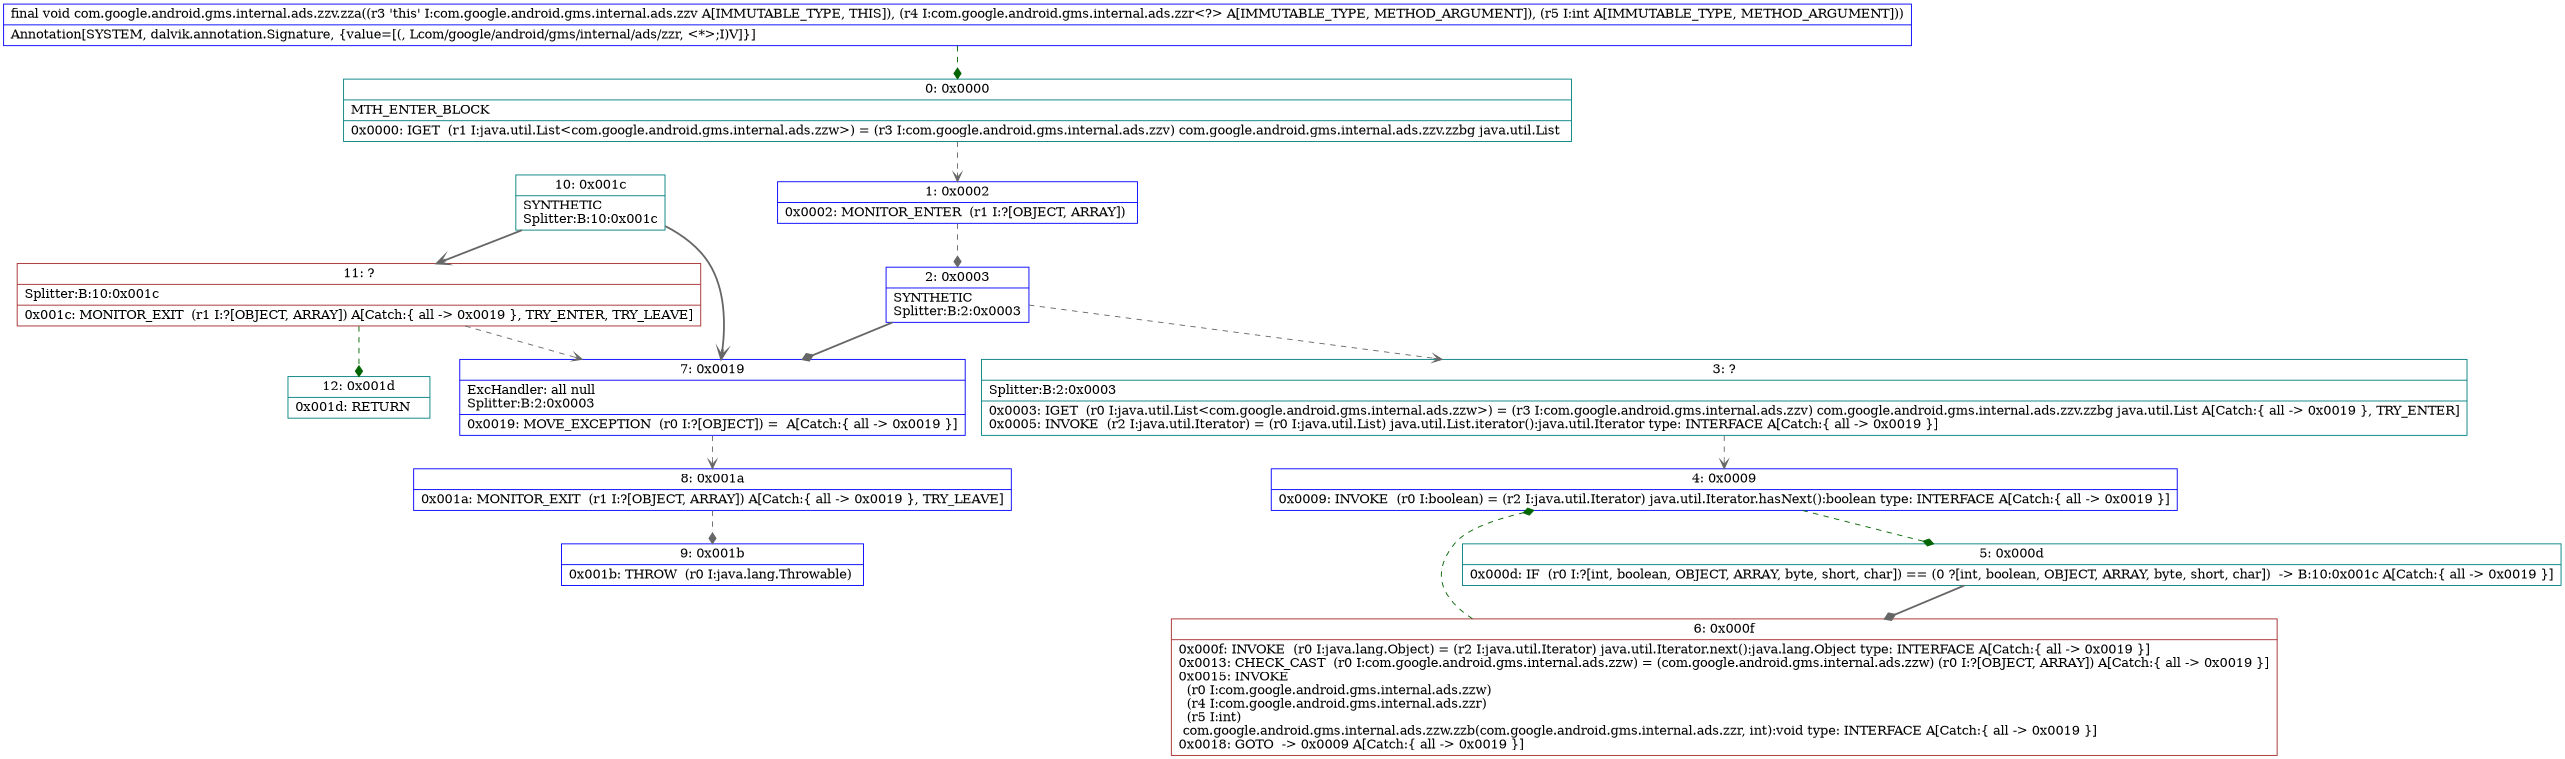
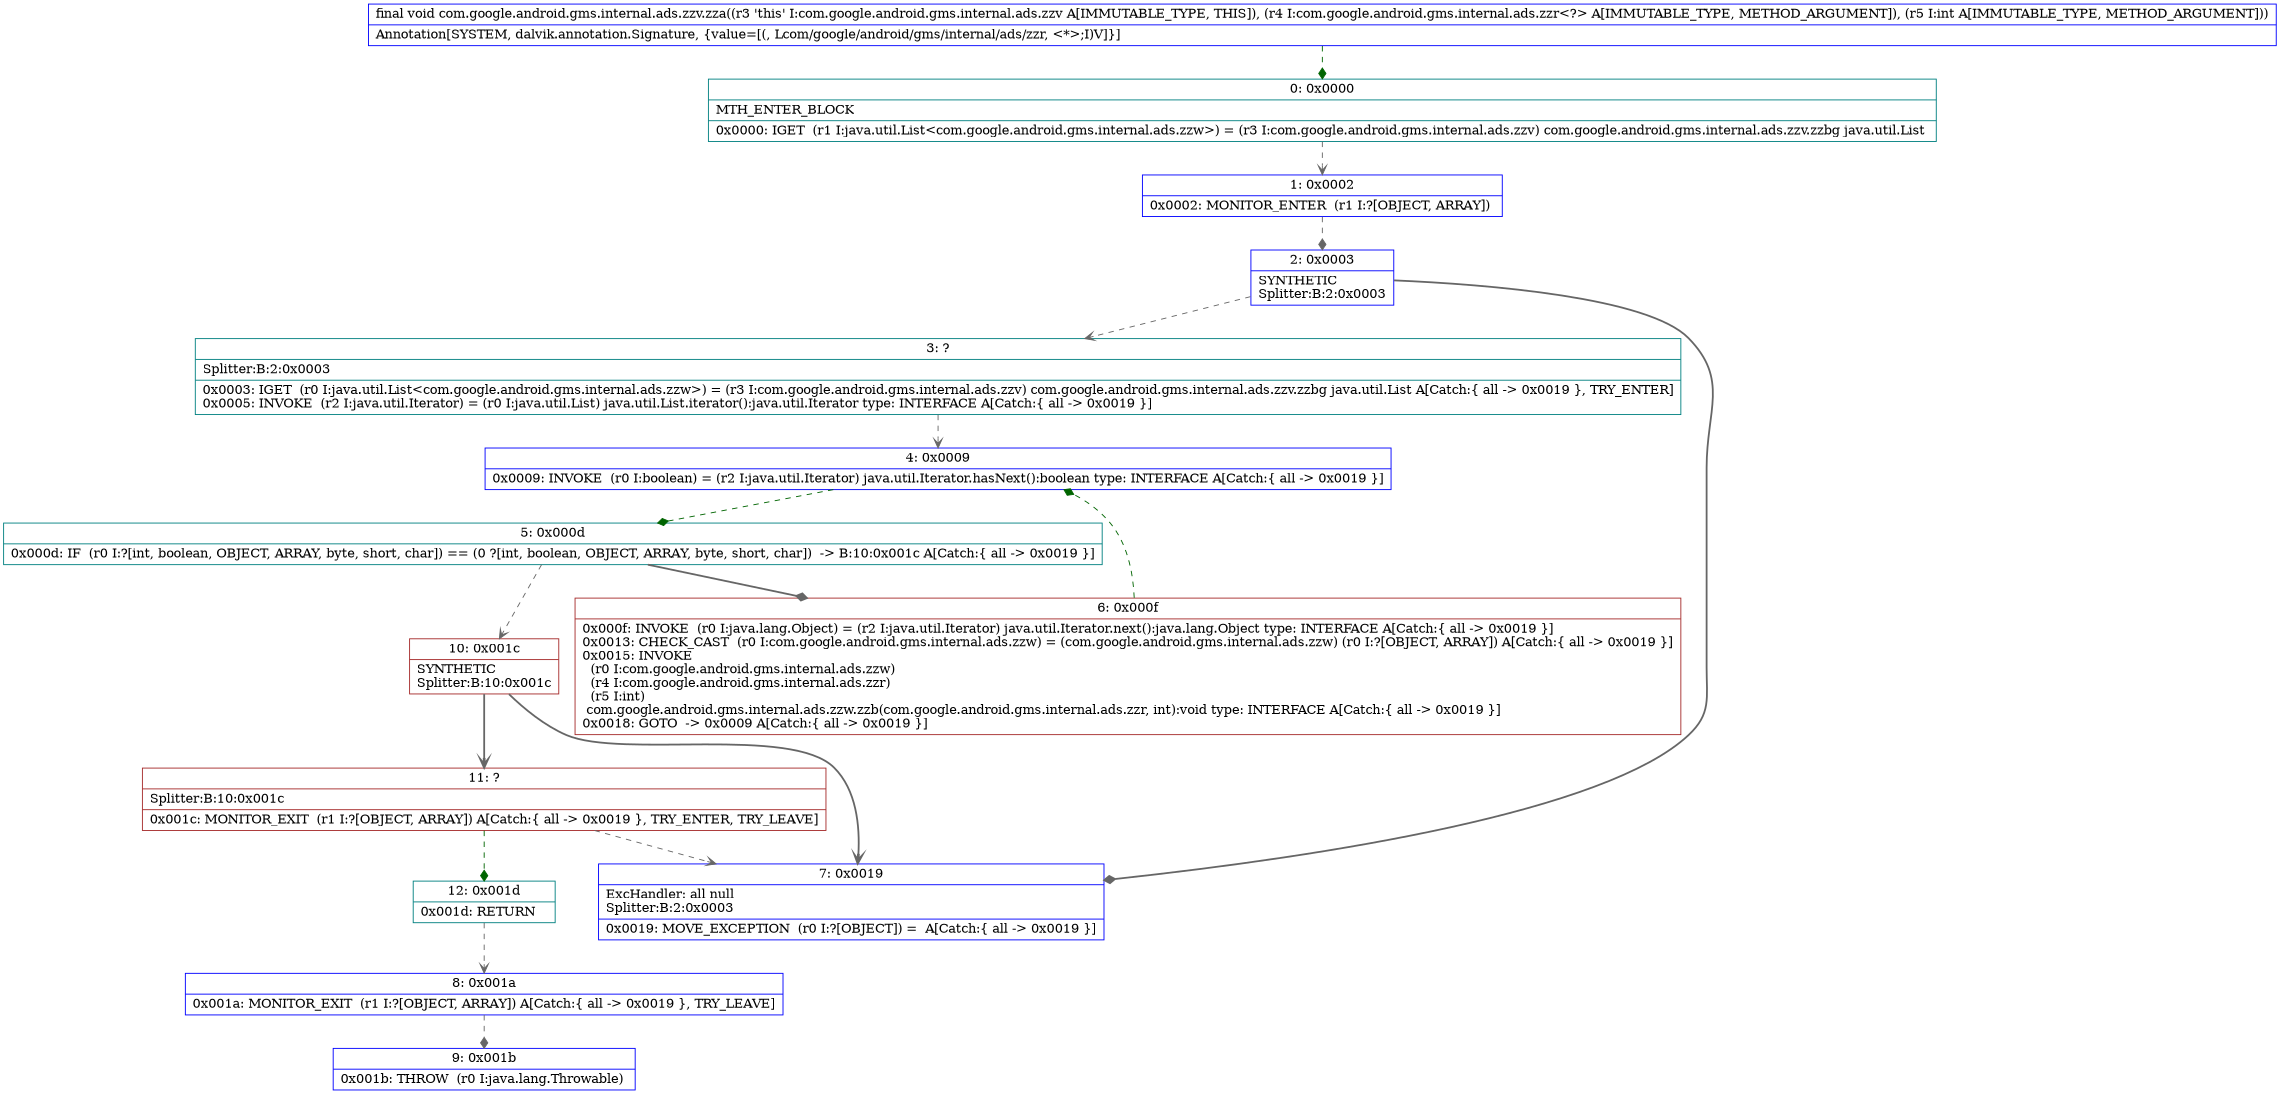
(590, 203) -> (484, 666)
(712, 448) -> (484, 943)
none -> (523, 598)
